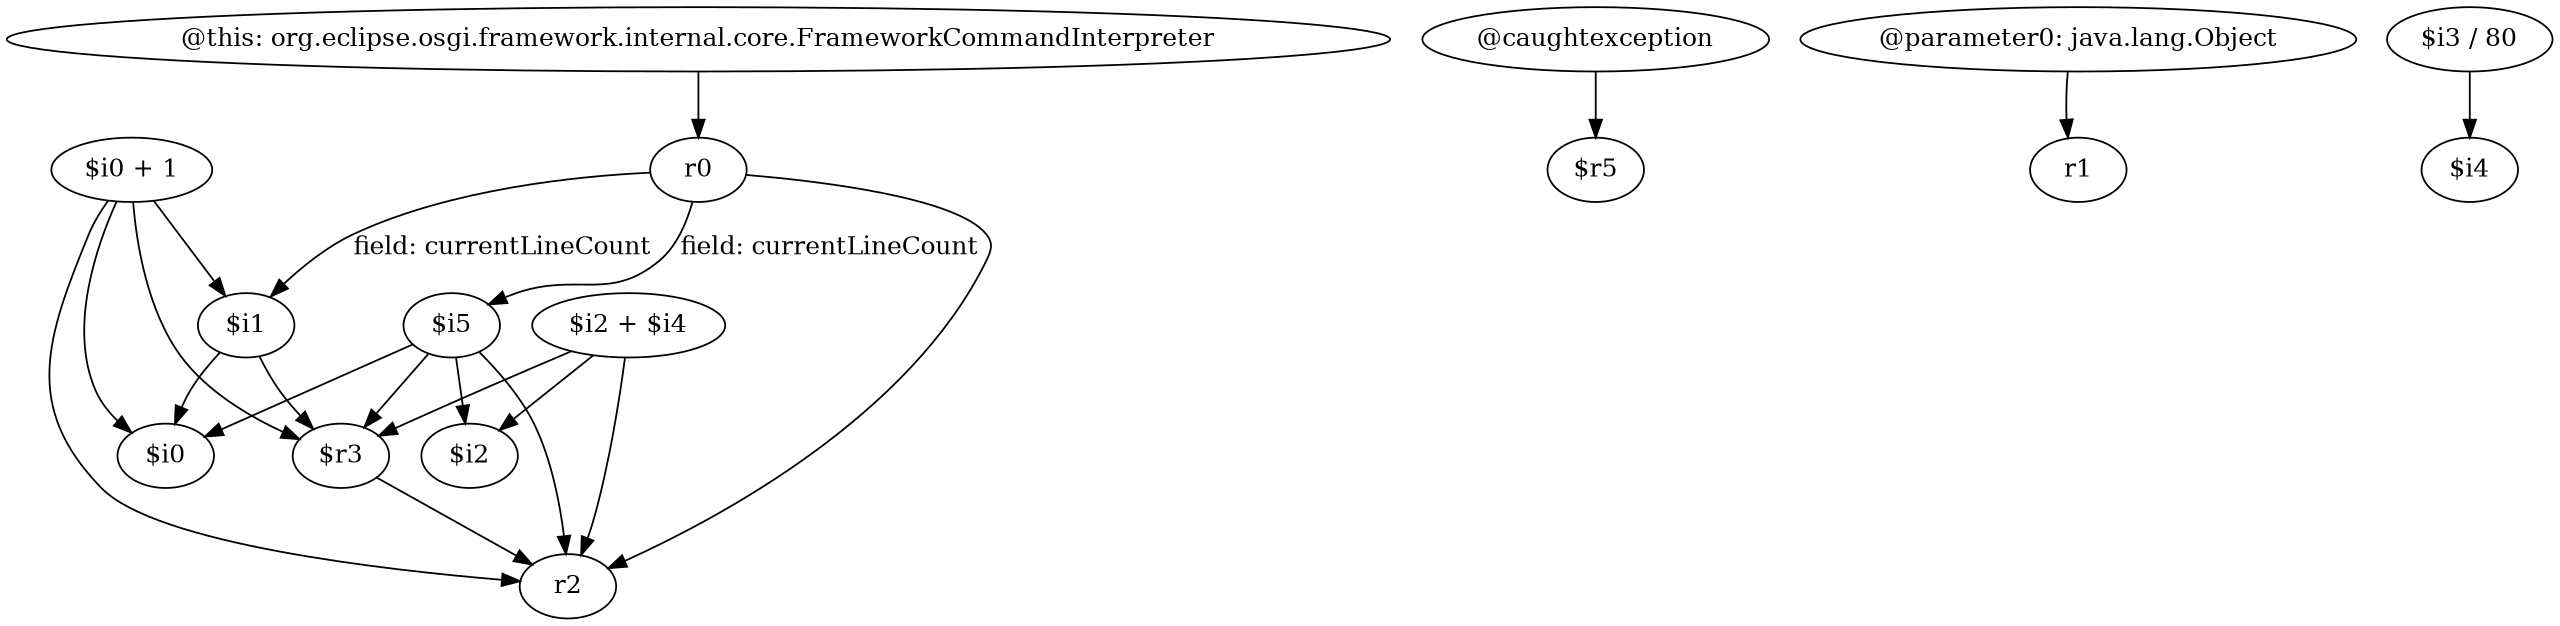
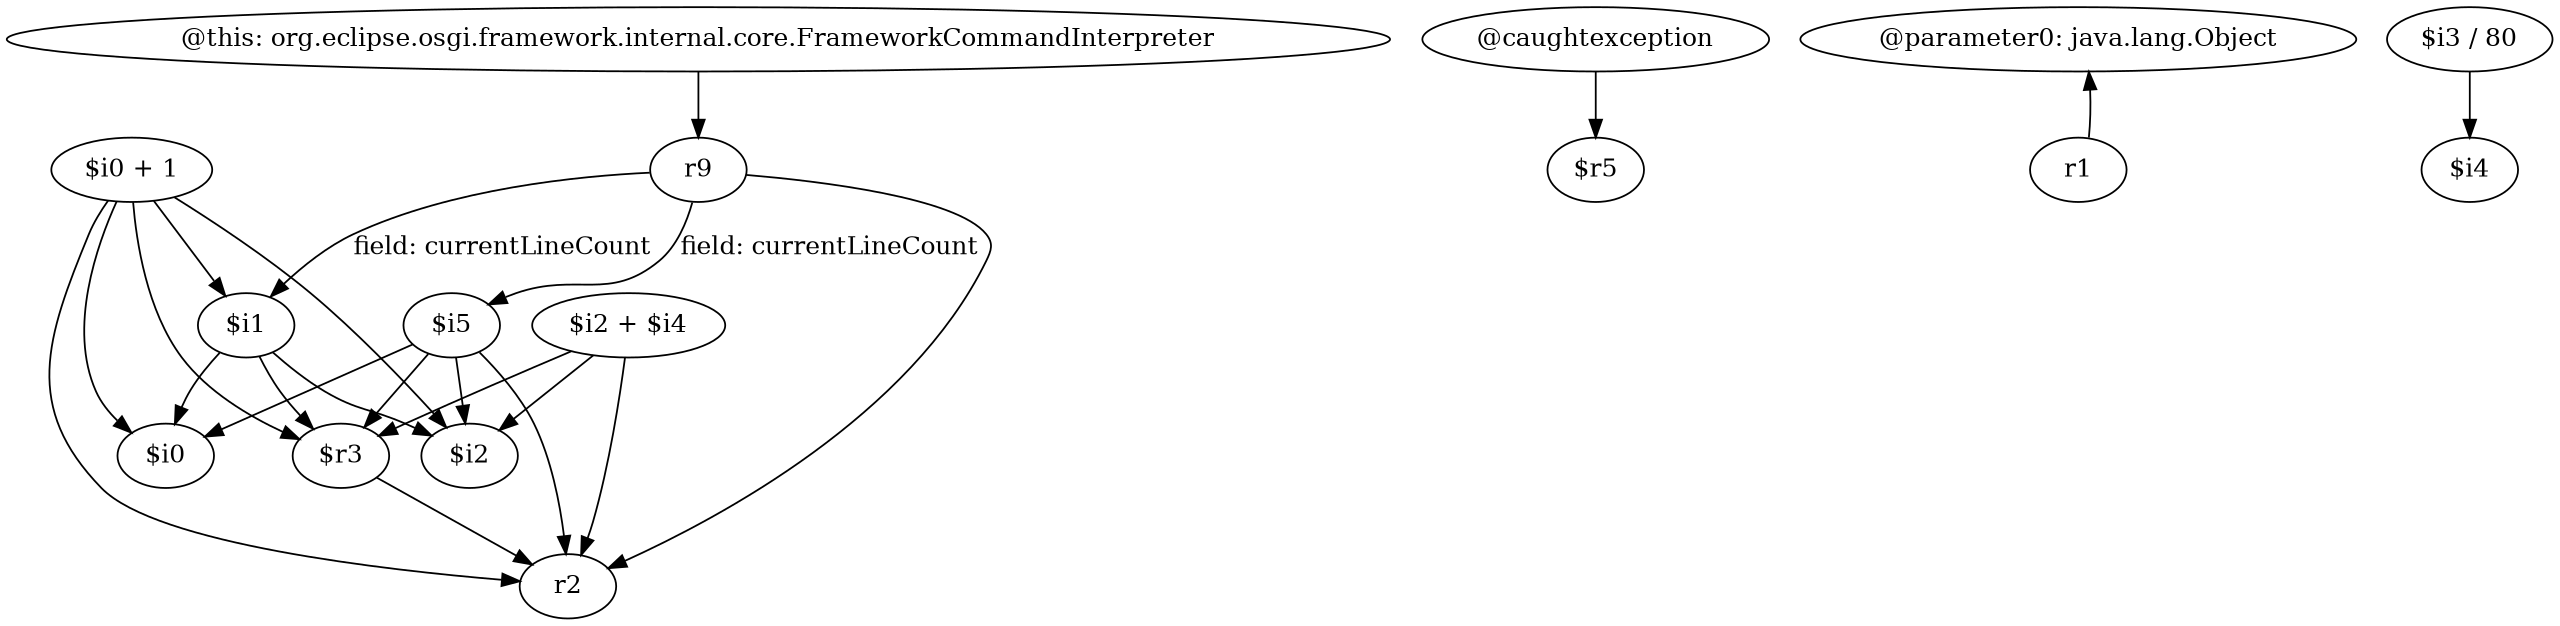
(2066, 96) -> (2090, 114)
(698, 170) -> (698, 170)
none -> (313, 295)
none -> (339, 399)
